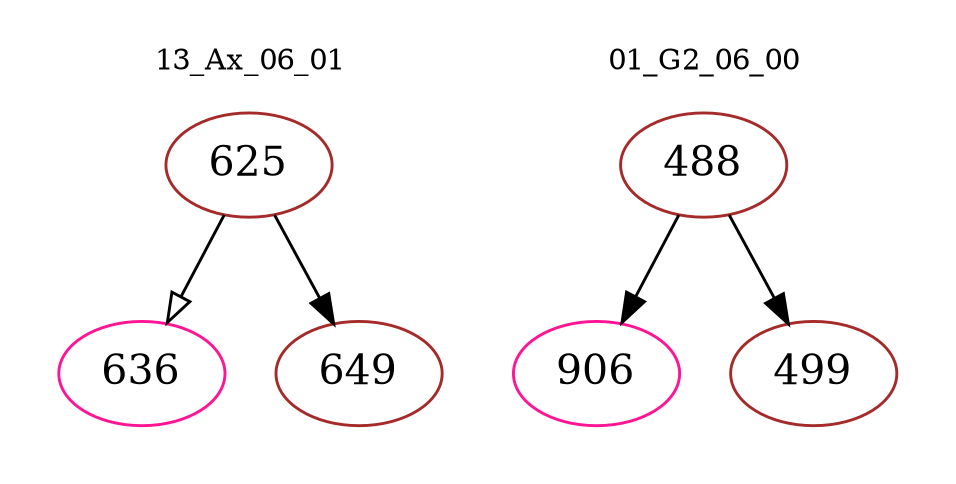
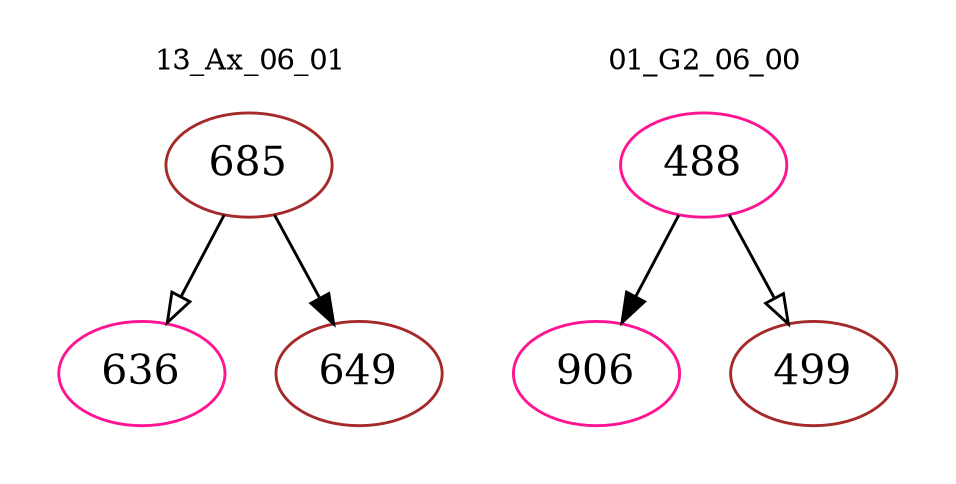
(249, 165) -> (249, 165)
(704, 165) -> (704, 165)
(752, 256) -> (752, 256)
